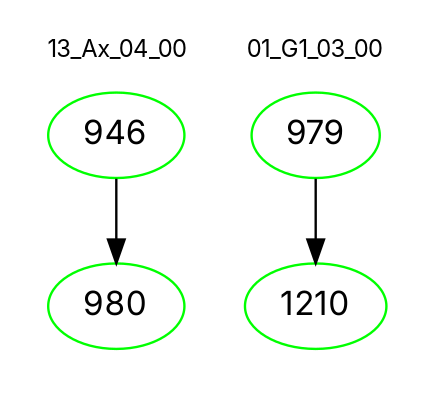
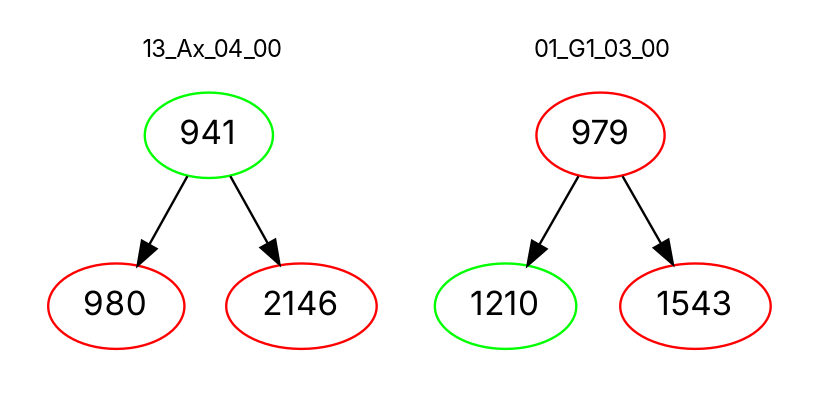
(116, 135) -> (209, 135)
(316, 135) -> (601, 135)
(116, 306) -> (116, 306)
none -> (301, 306)
none -> (695, 306)
